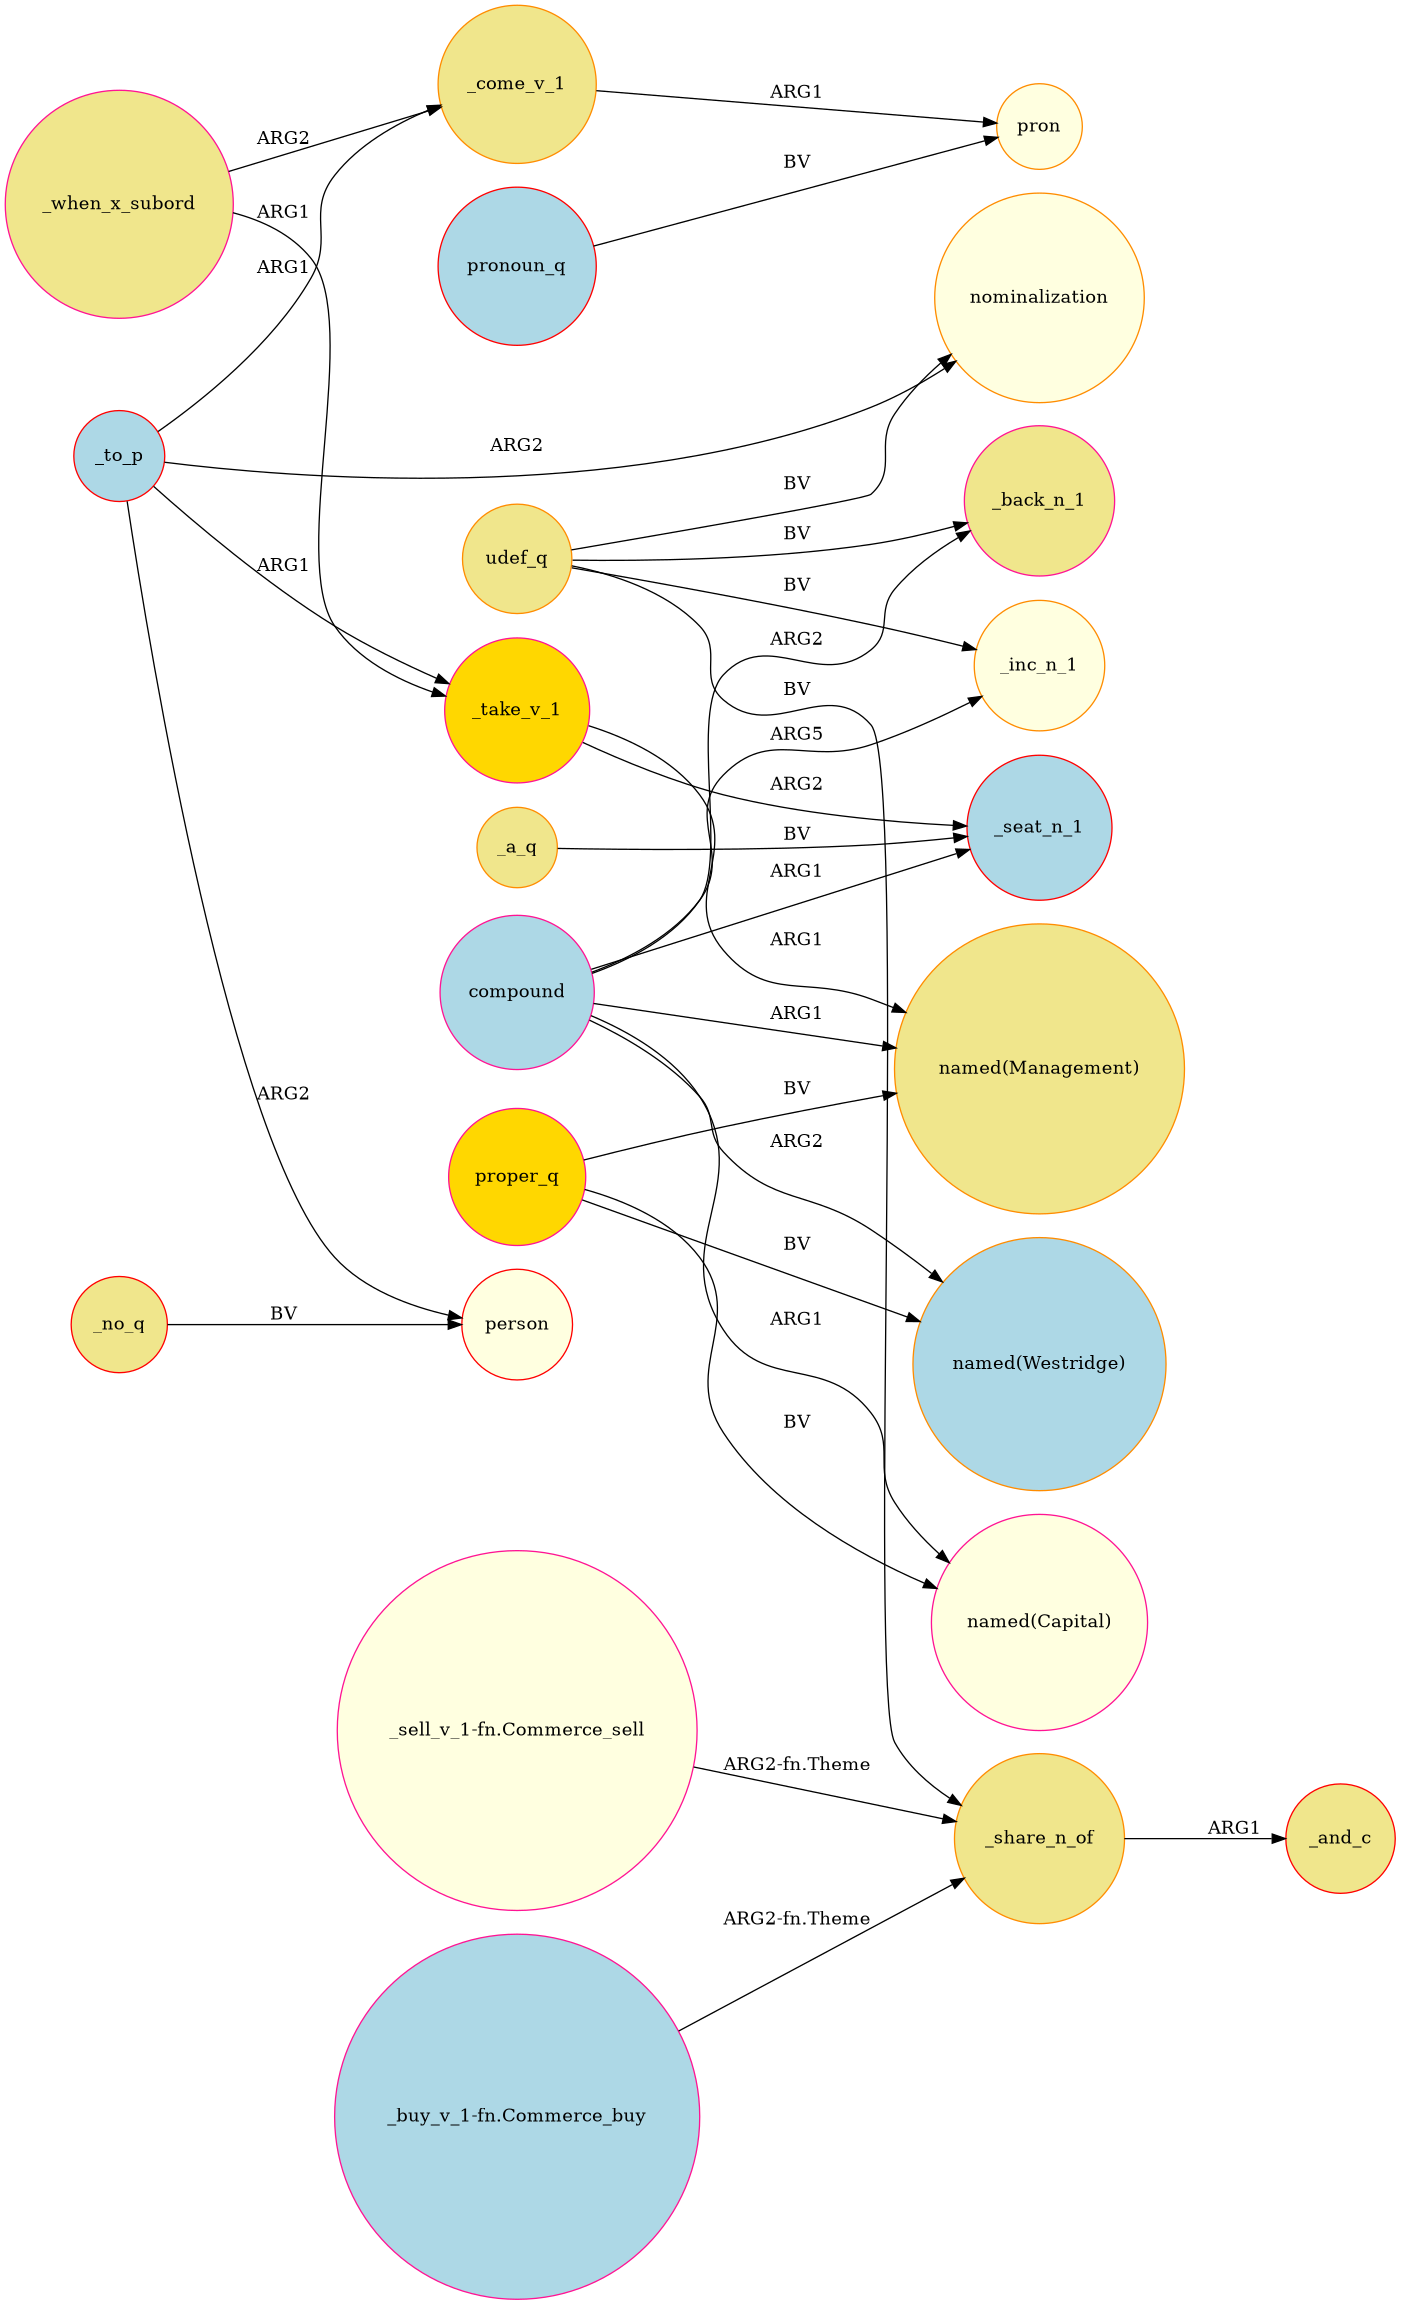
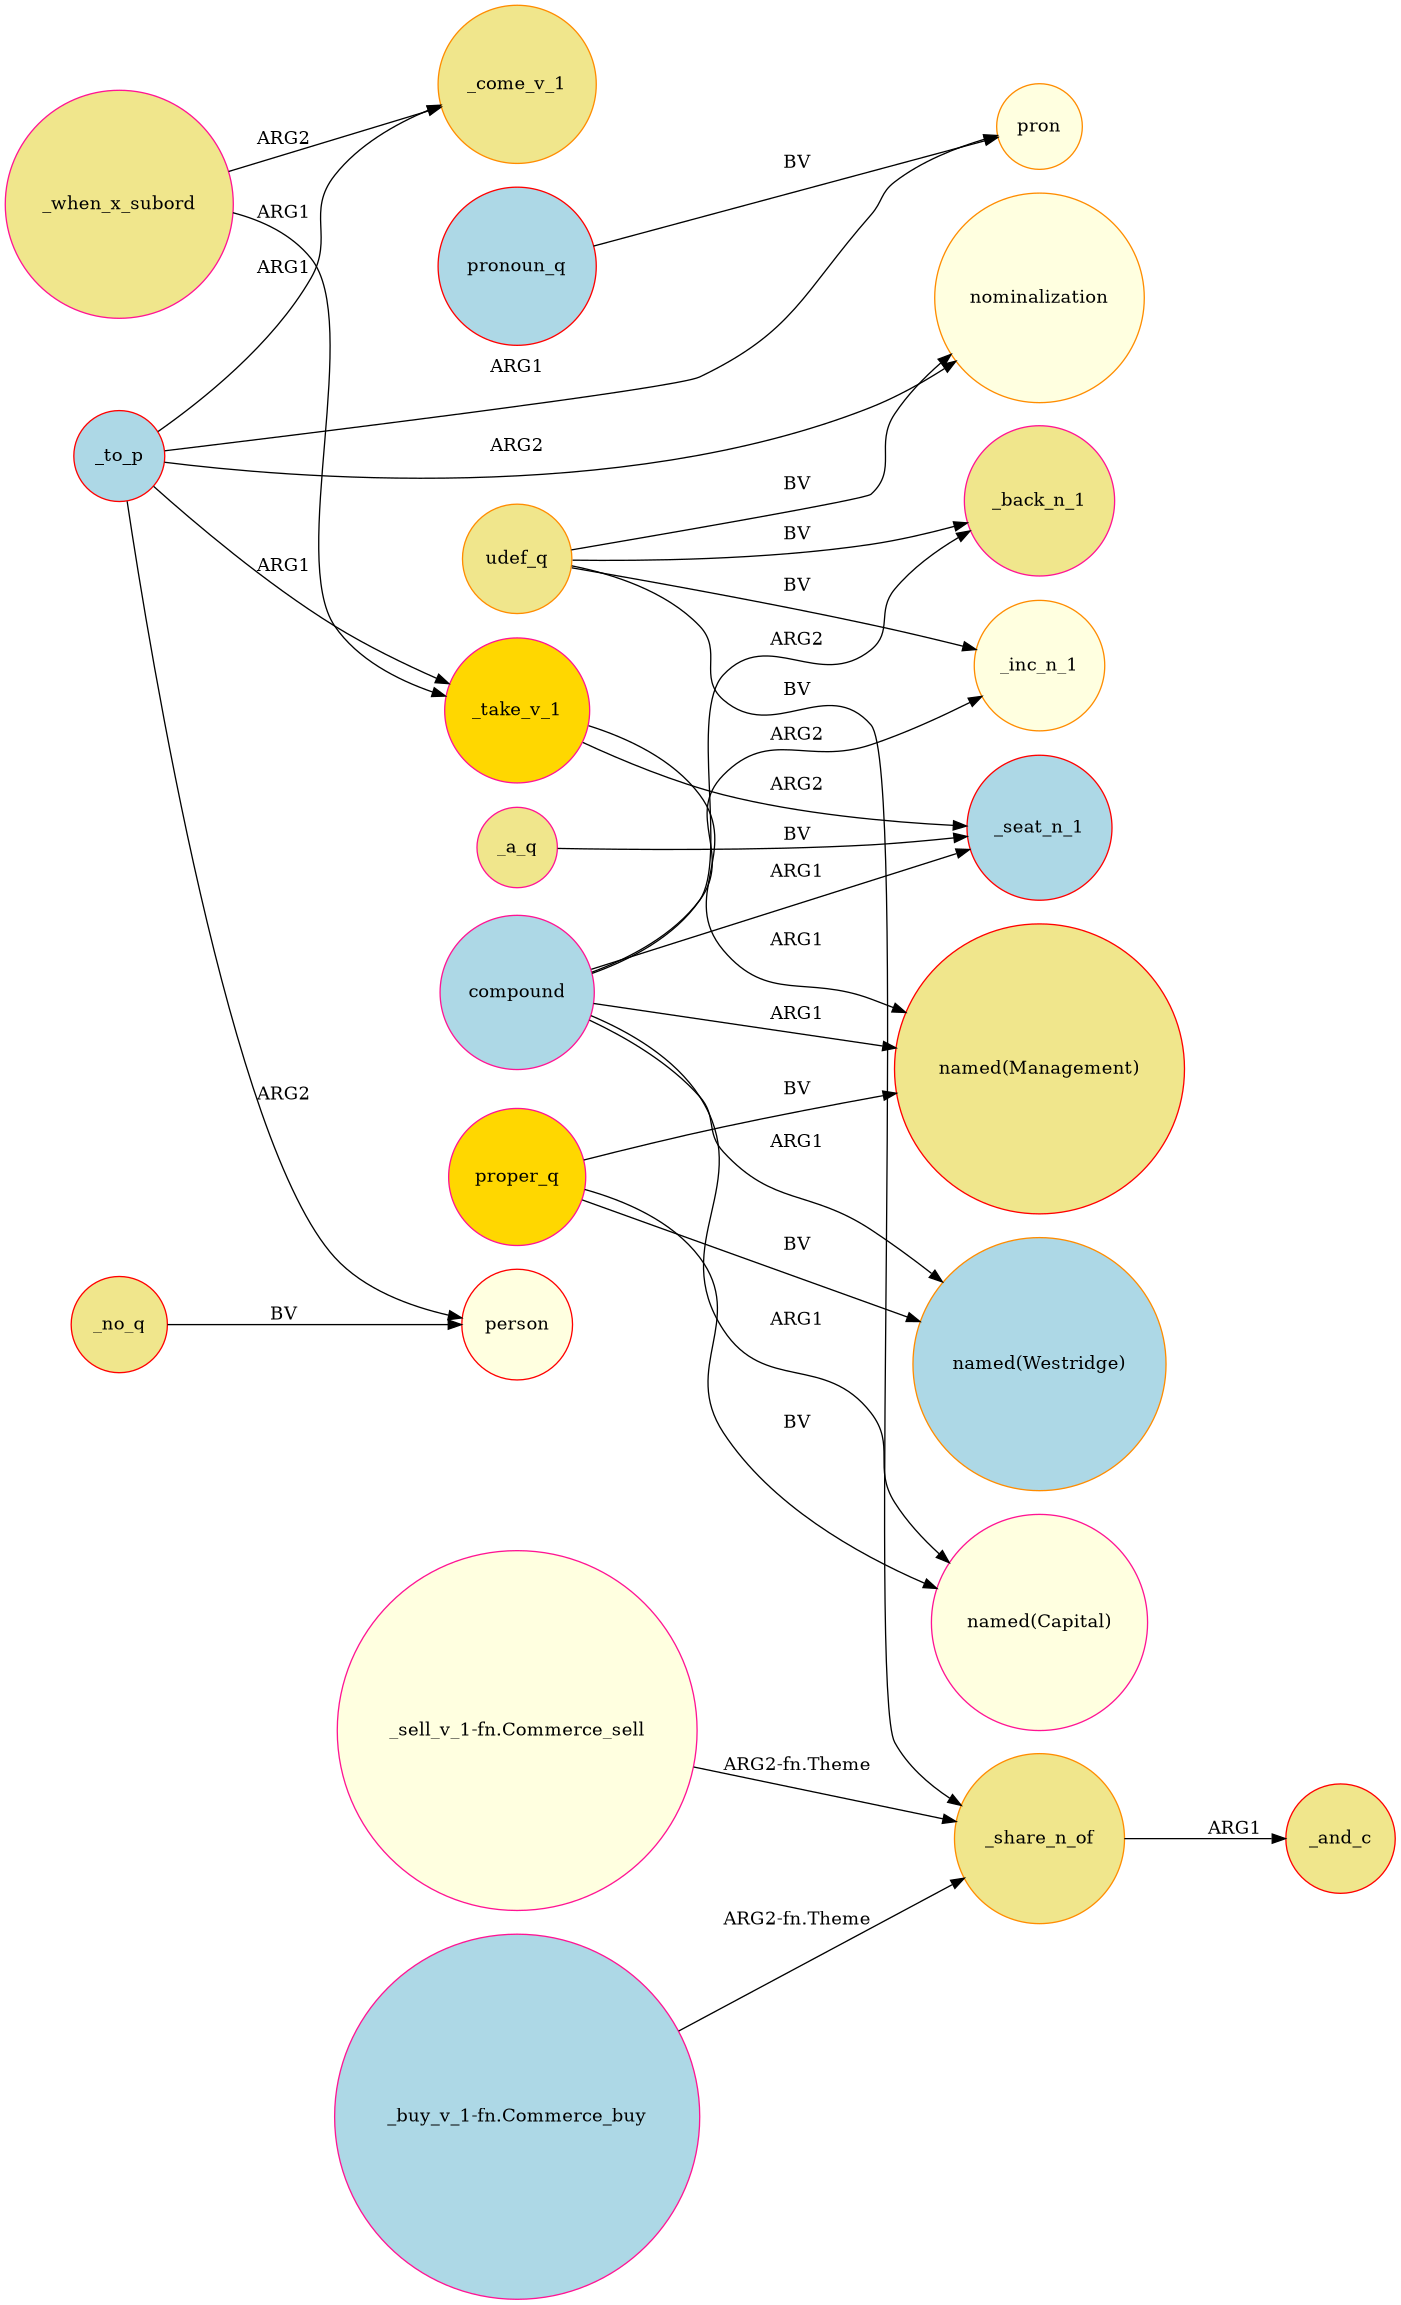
(790, 106) -> (621, 392)
(797, 735) -> (797, 735)
(517, 848) -> (517, 848)
(1039, 1069) -> (1039, 1069)
(797, 1142) -> (797, 1142)
